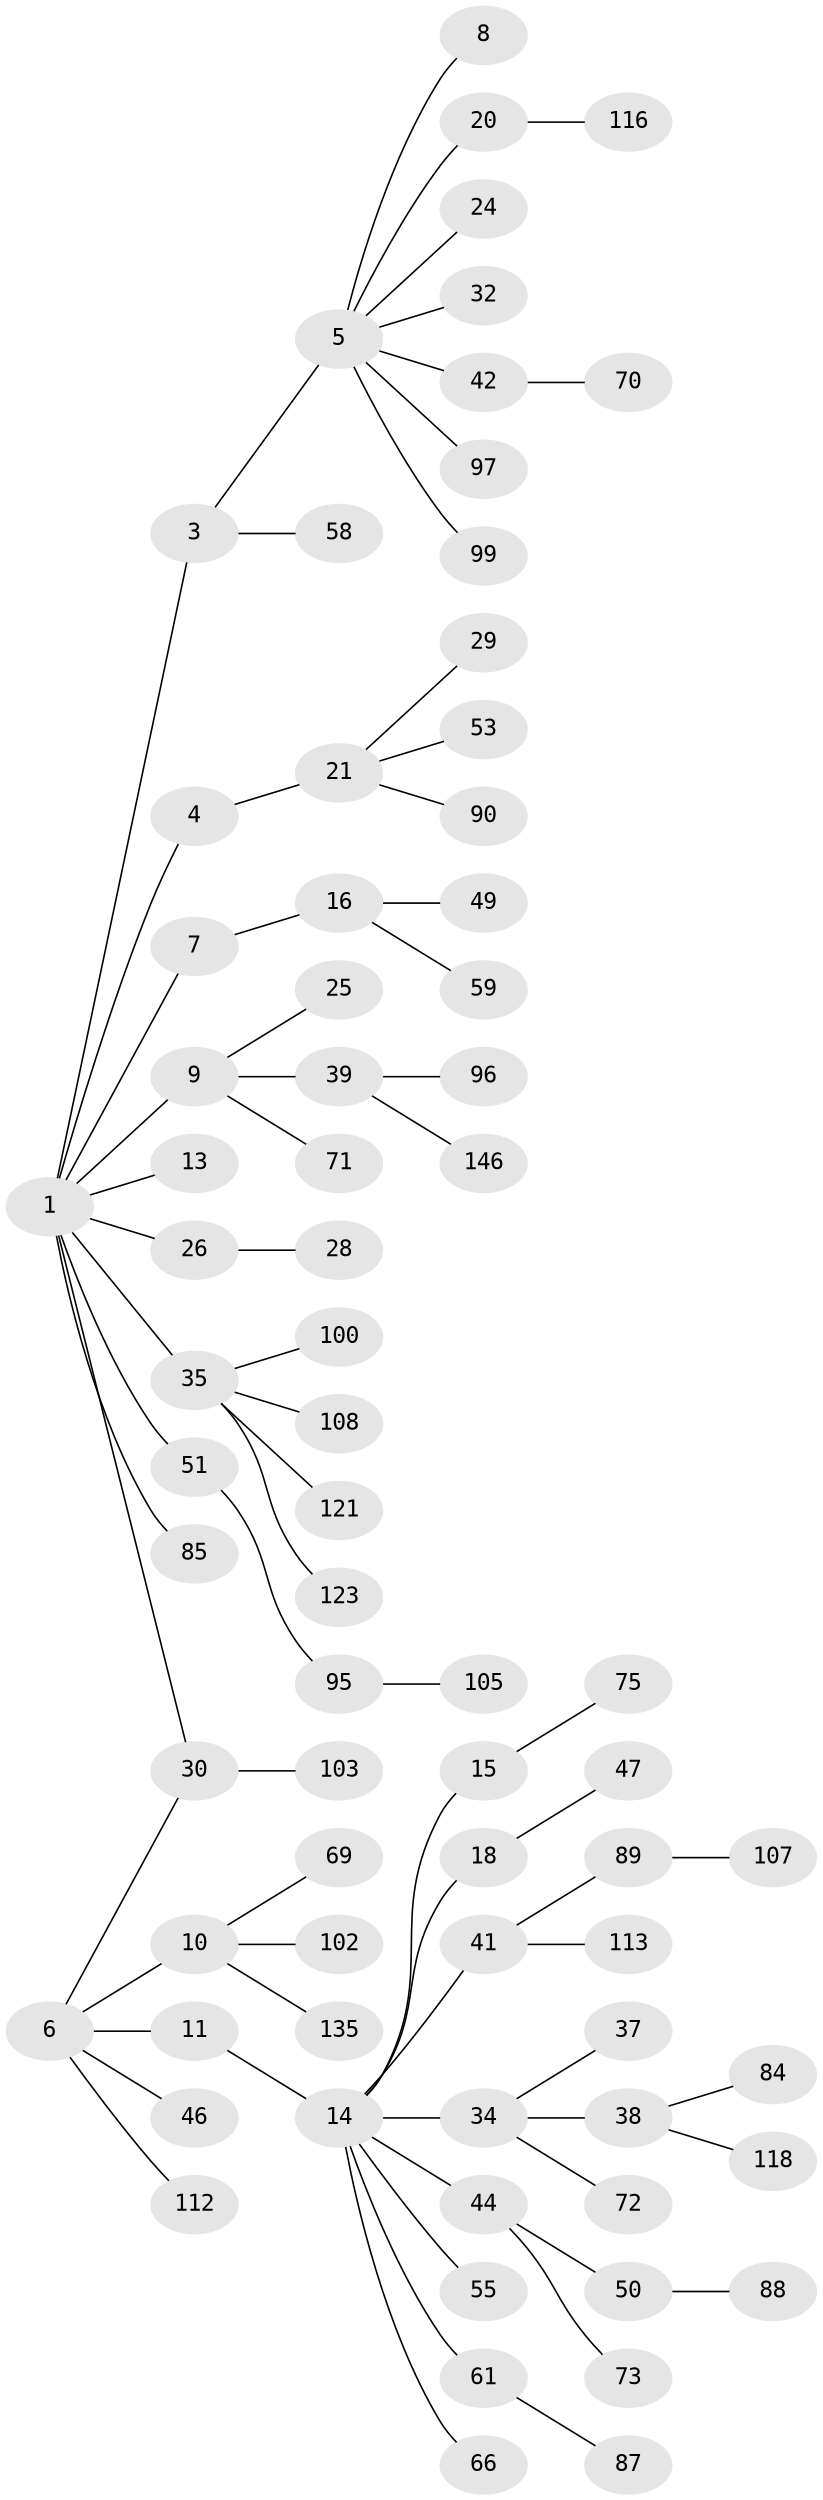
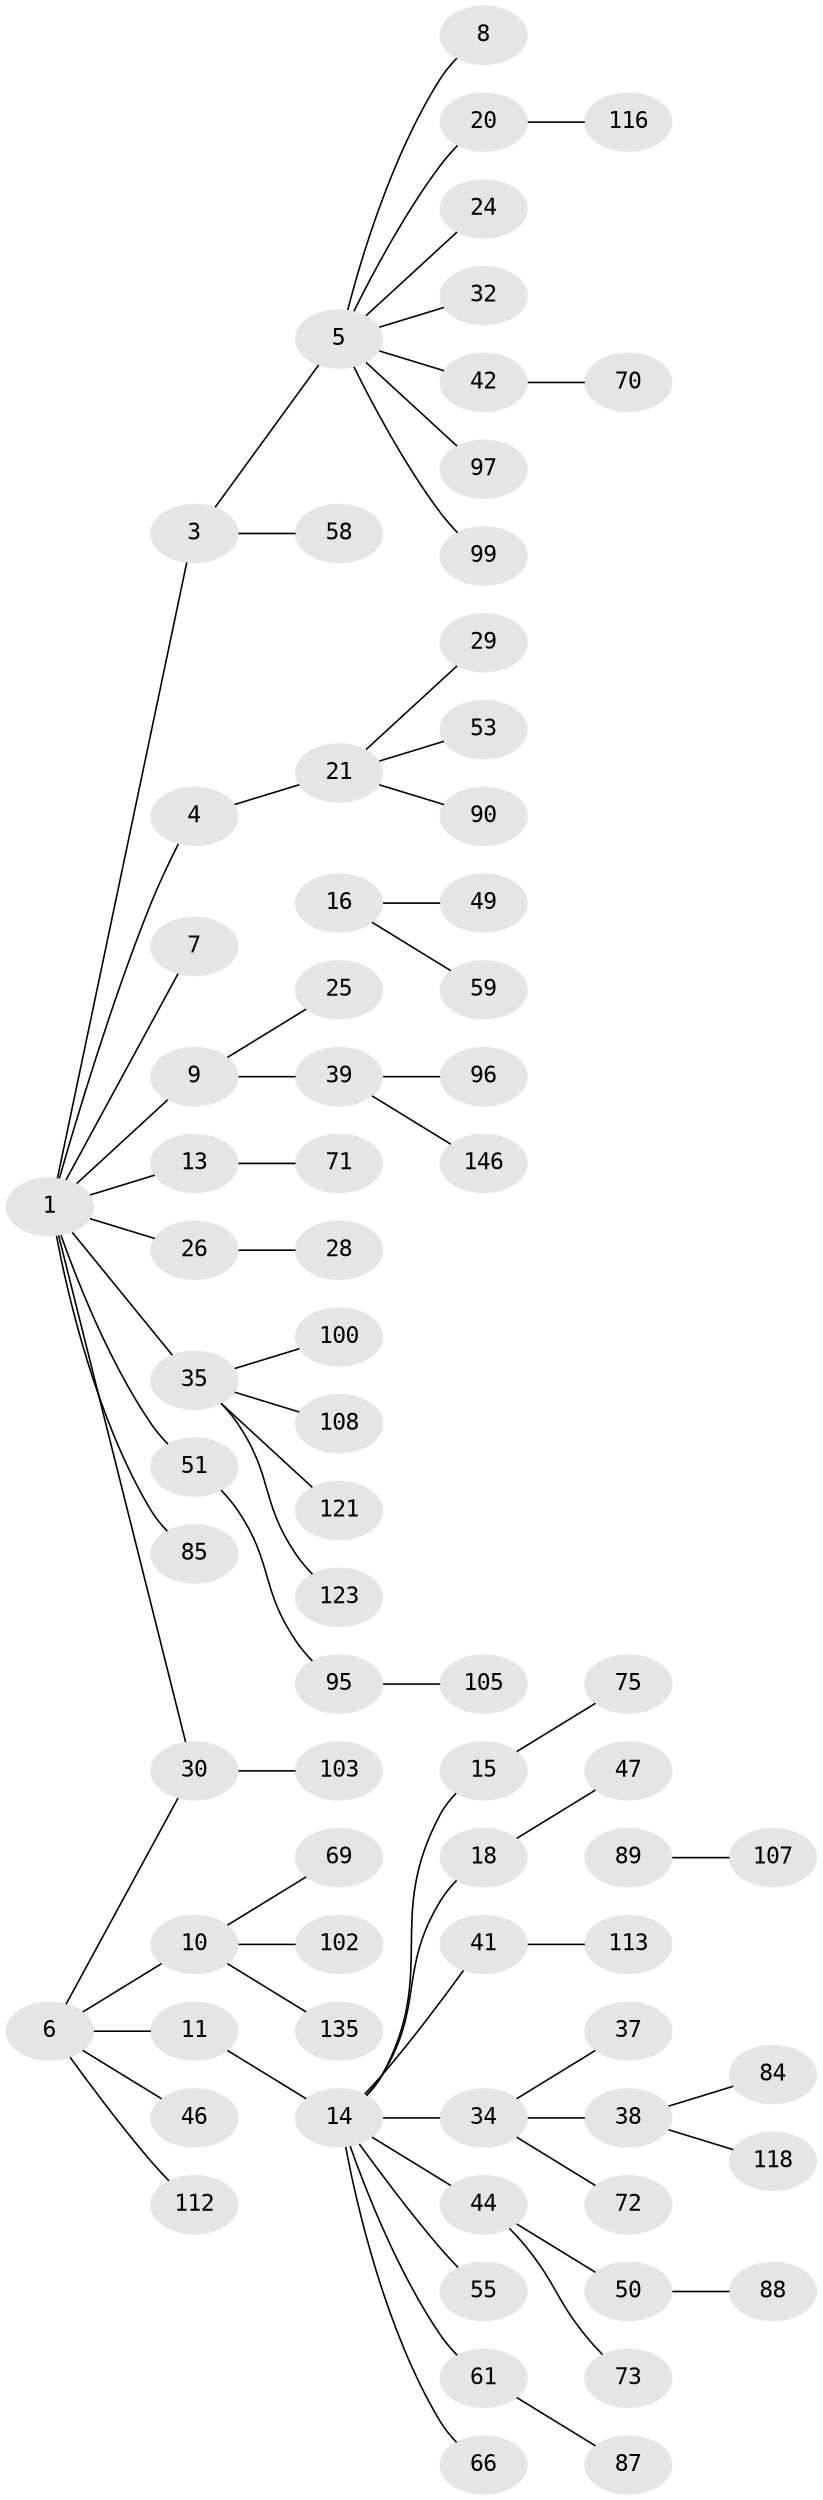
(267, 925) -> none
(267, 1120) -> (267, 1163)
(556, 1901) -> none
